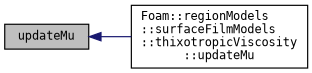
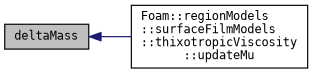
(47, 37) -> (47, 37)
